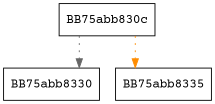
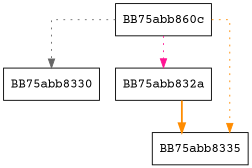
(107, 20) -> (163, 20)
none -> (163, 84)
